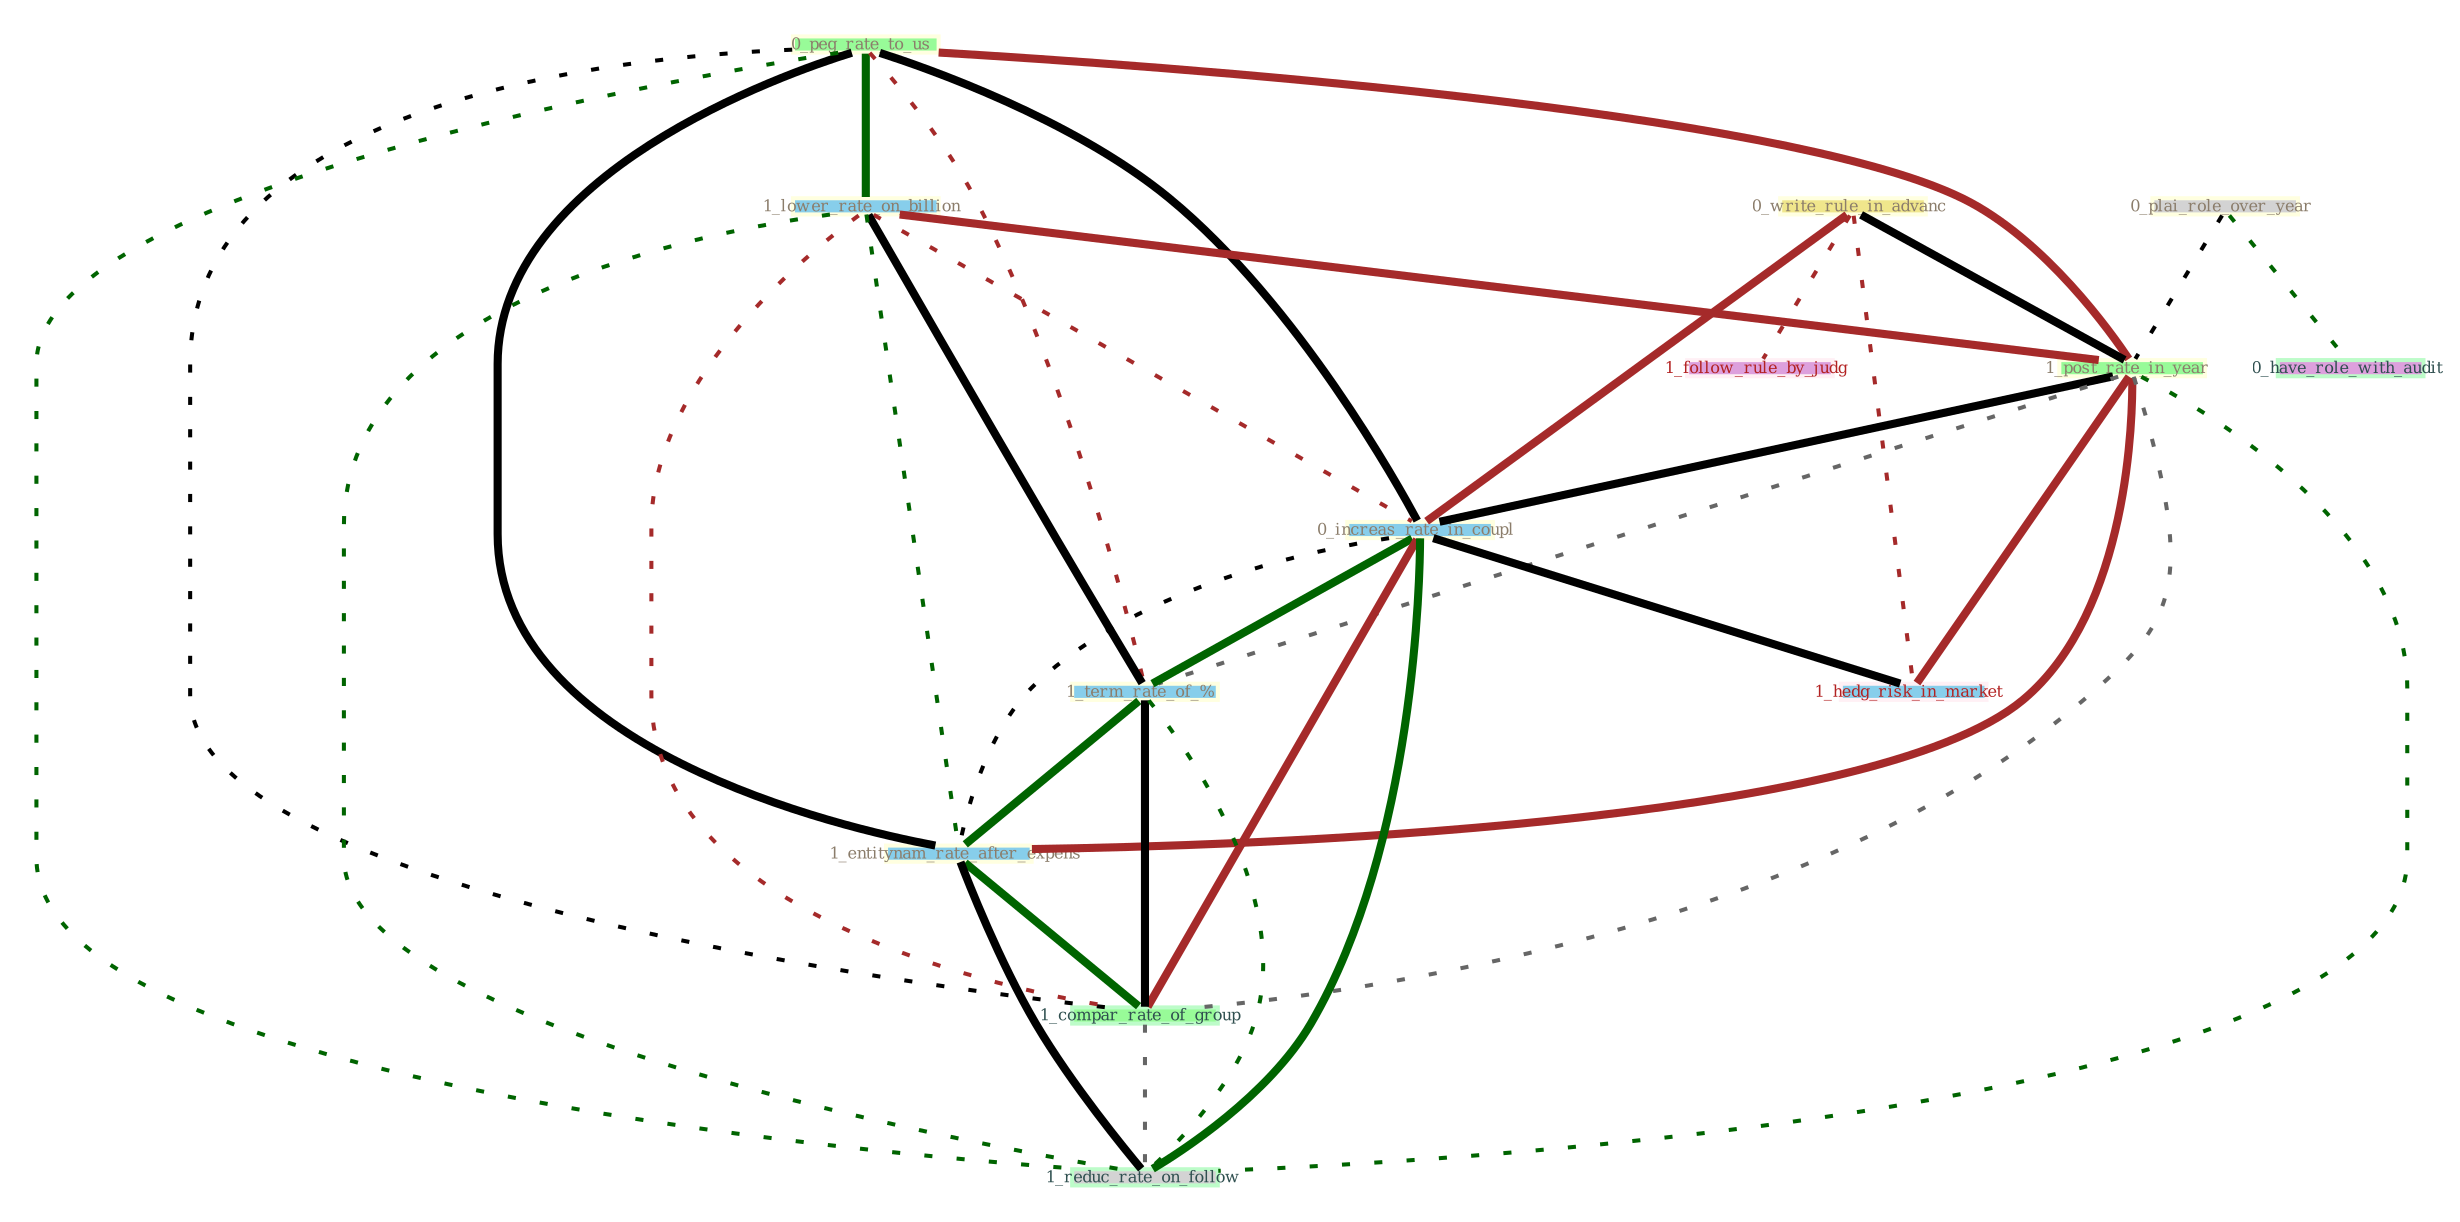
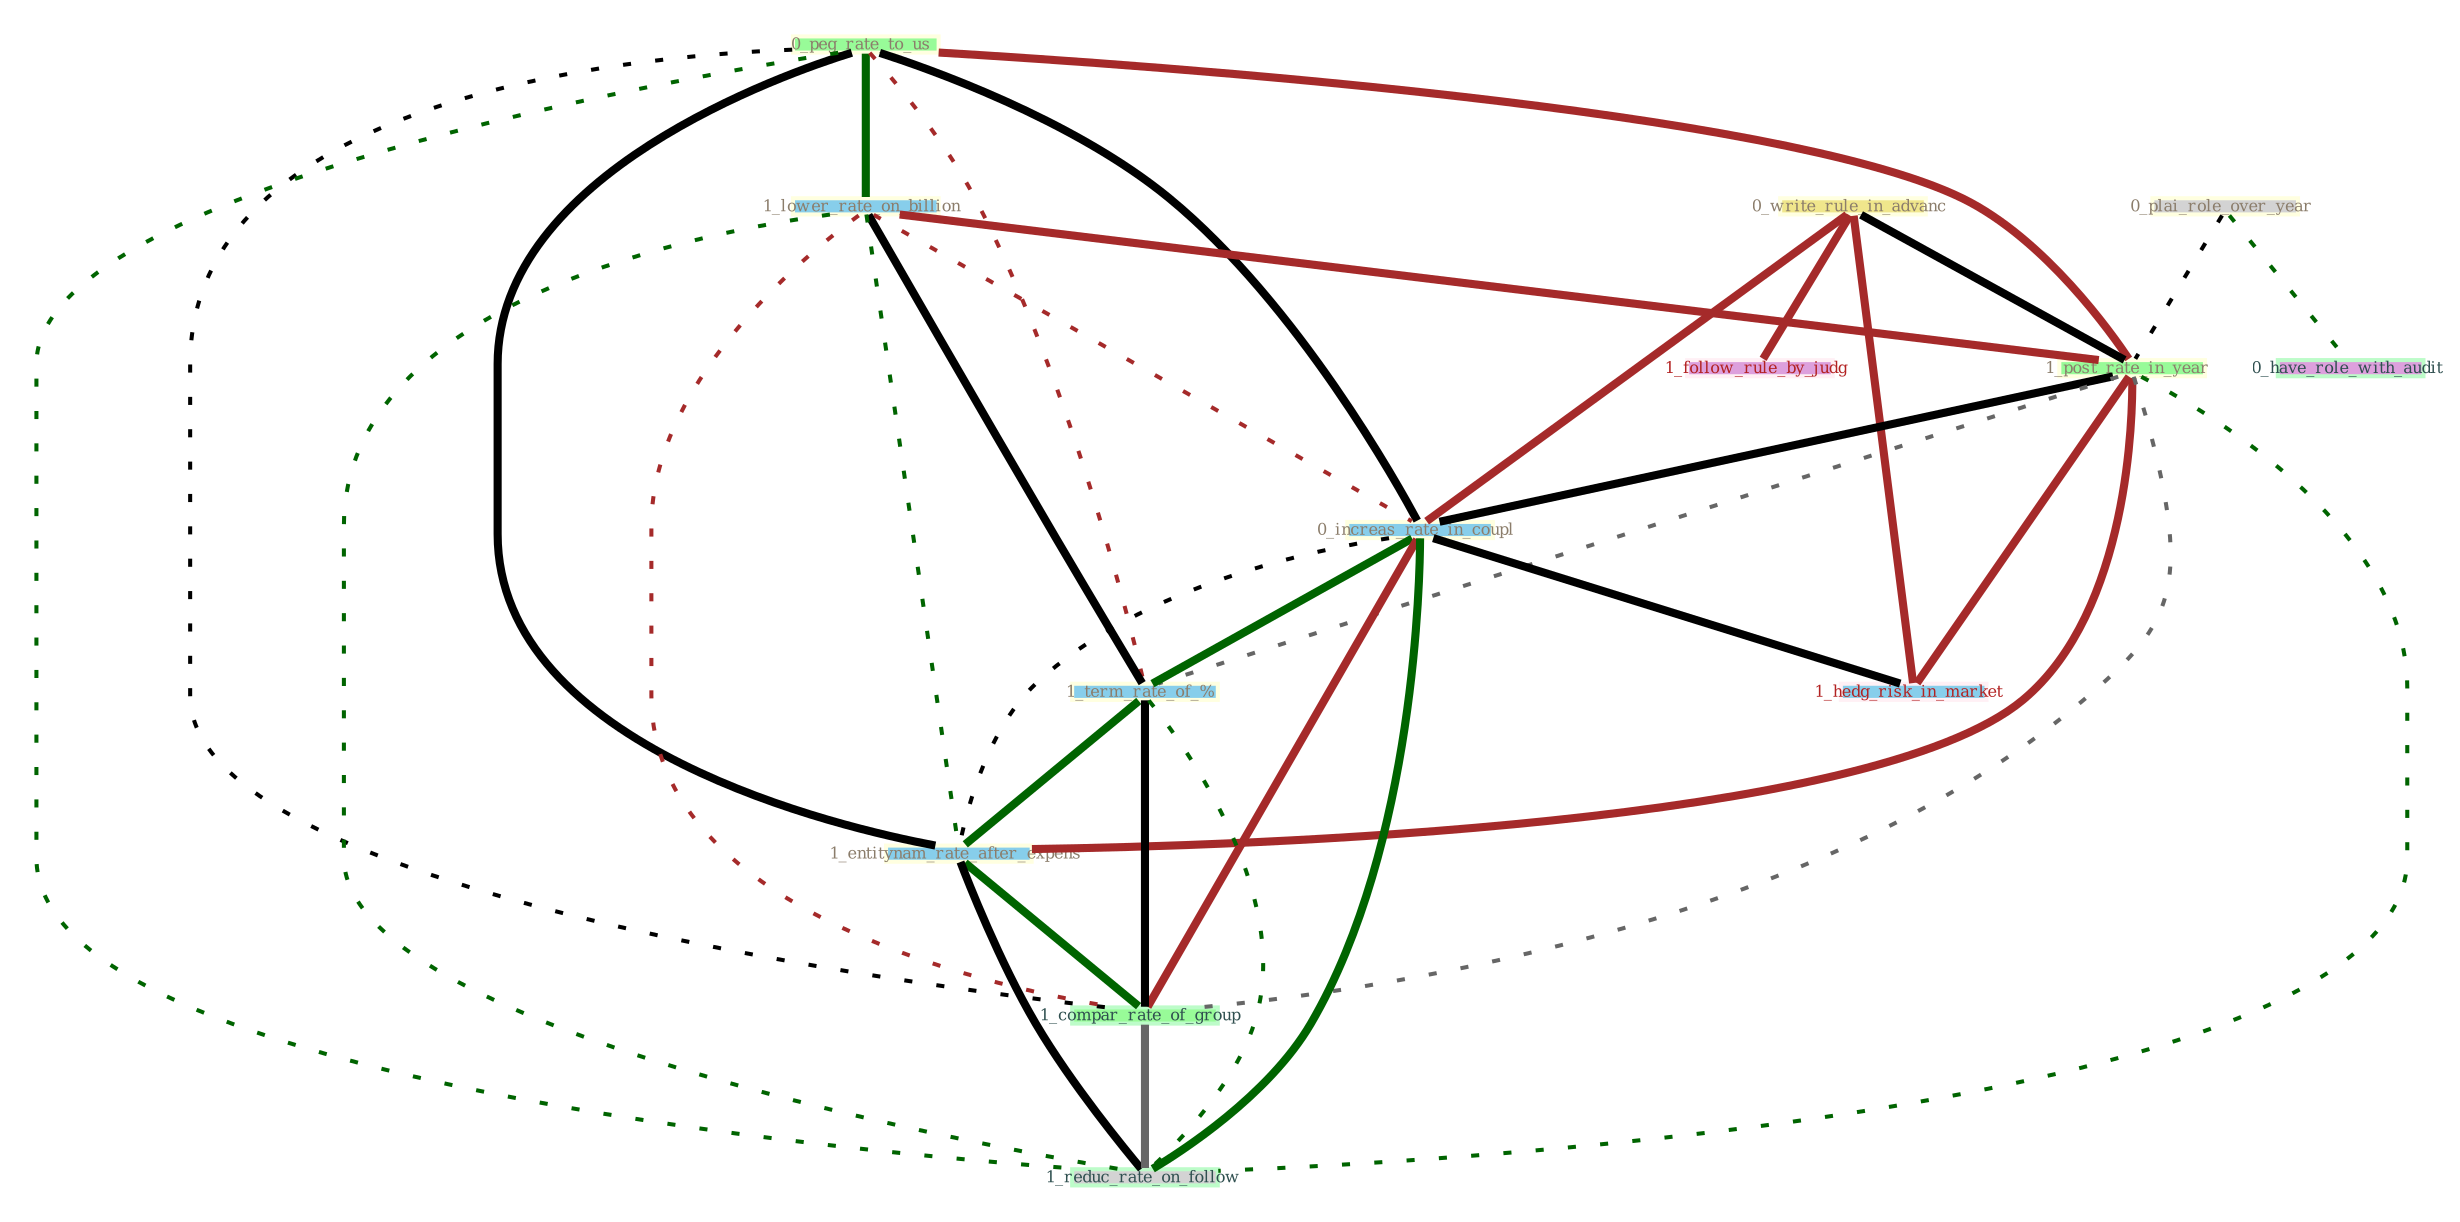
(1807, 287) -> (1807, 287)
(1888, 484) -> (1888, 484)
(1145, 1096) -> (1145, 1096)
